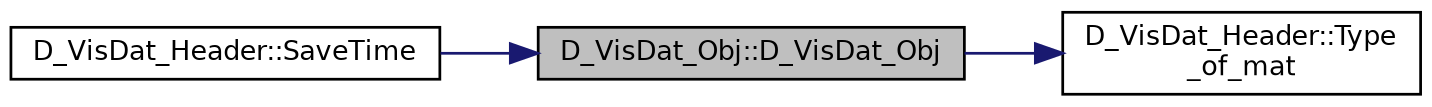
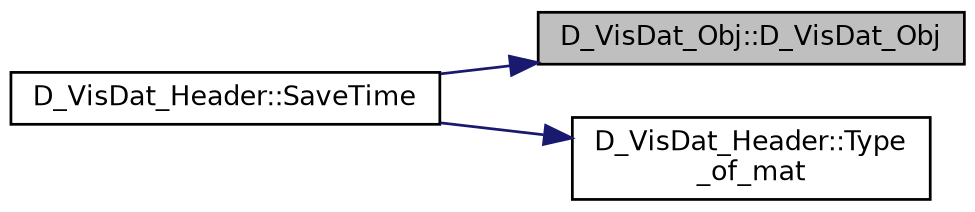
(1000, 53) -> (492, 129)
